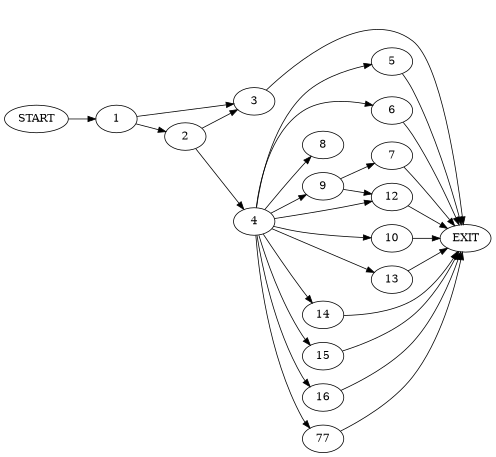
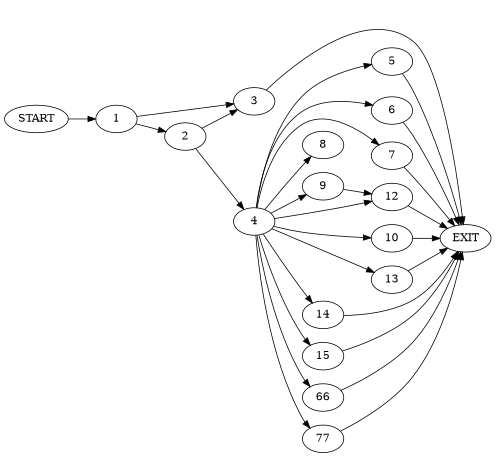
(354, 173) -> (294, 131)
(323, 398) -> (323, 398)
